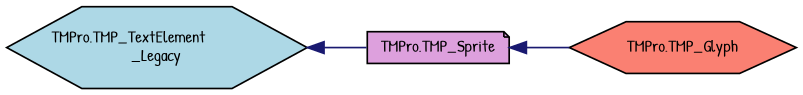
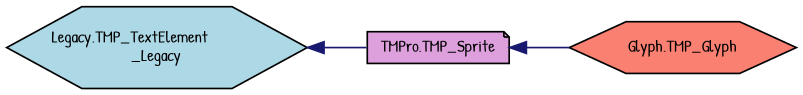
(157, 48) -> (157, 48)
(683, 48) -> (683, 48)
